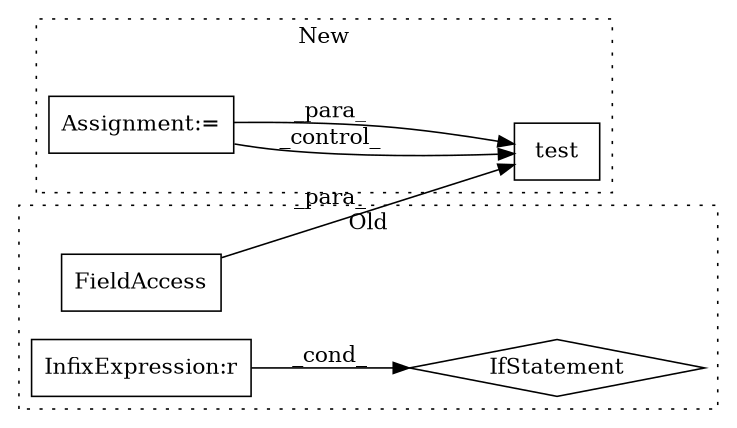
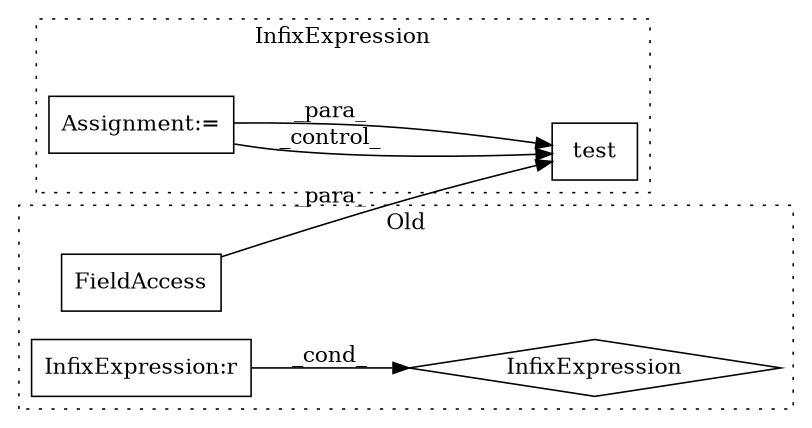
(324, 37) -> (343, 37)
(557, 368) -> (595, 368)
